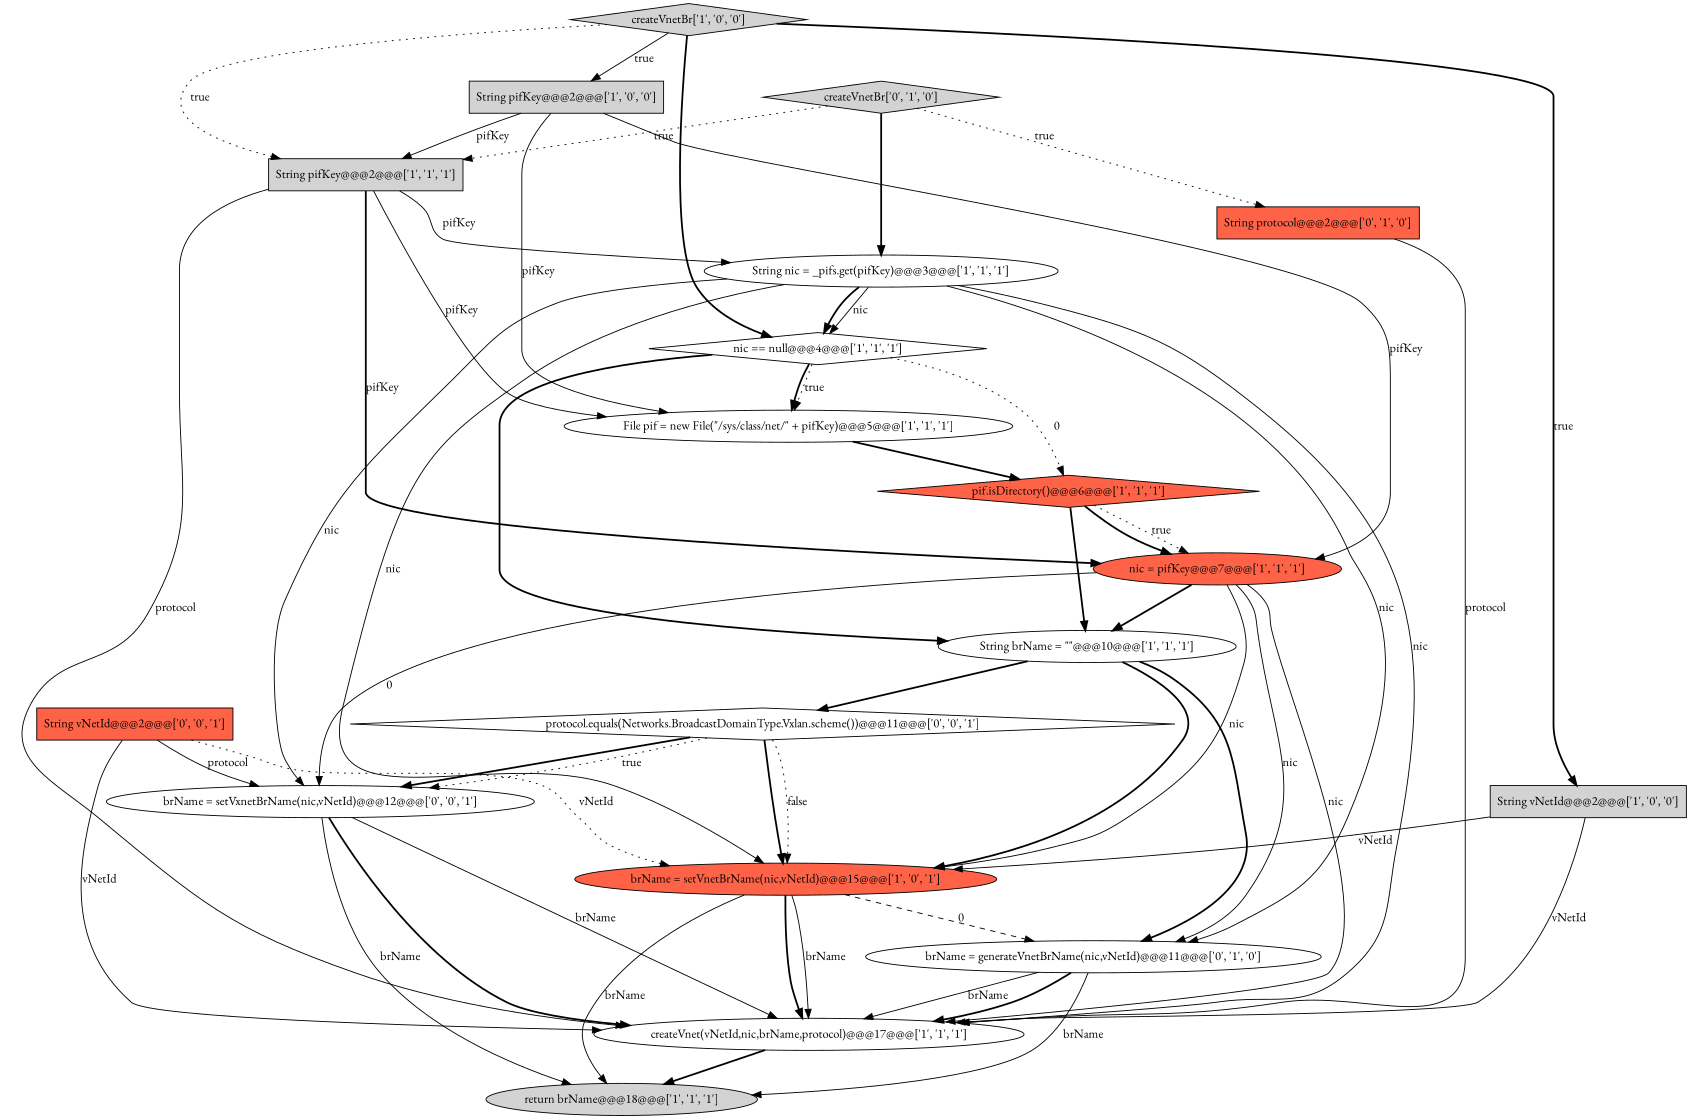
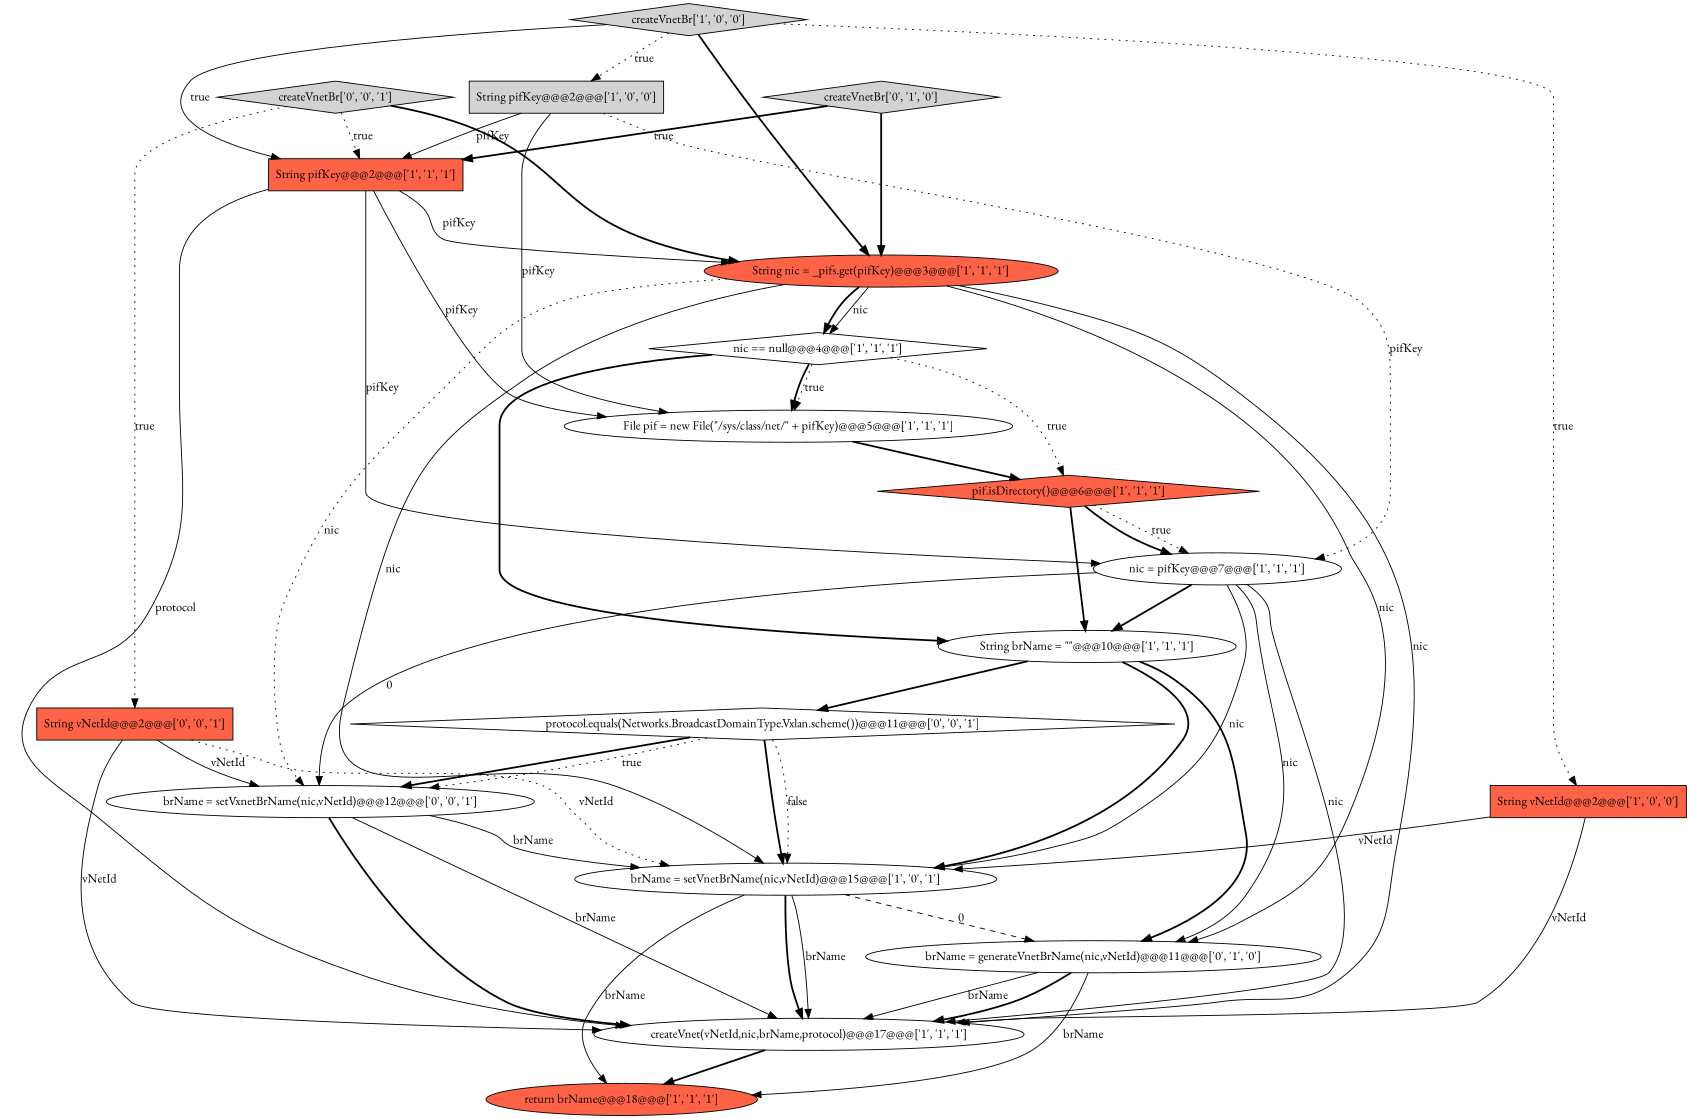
(329, 48) -> (329, 48)
(634, 55) -> (634, 55)
(1509, 78) -> (1509, 78)
none -> (335, 97)
(668, 130) -> (668, 130)
(366, 175) -> (366, 175)
(681, 203) -> (778, 143)
(1318, 223) -> none
(1130, 234) -> (1130, 234)
(881, 271) -> (881, 271)
(1057, 426) -> (1057, 426)
(395, 436) -> (395, 436)
(576, 532) -> (576, 532)
(1217, 569) -> (1217, 569)
(228, 763) -> (228, 763)
(1588, 802) -> (1588, 802)
(786, 879) -> (786, 879)
(404, 996) -> (527, 851)
(622, 1099) -> (622, 1099)
